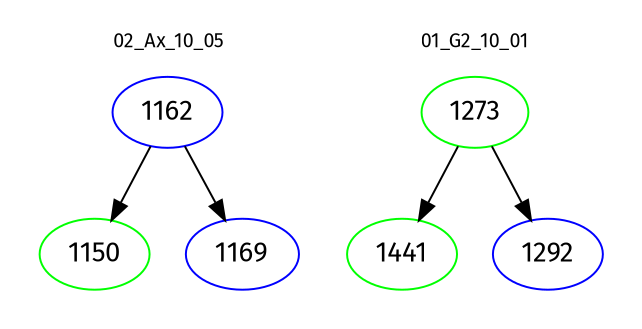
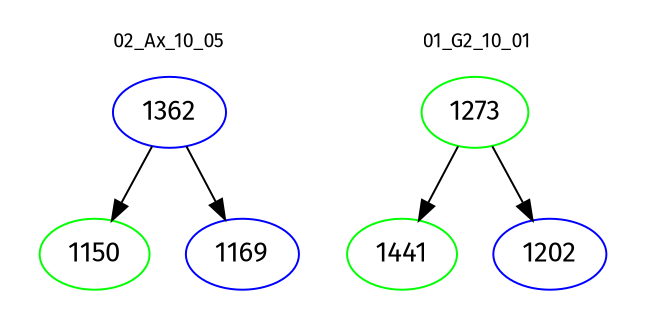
(168, 112) -> (169, 112)
(548, 254) -> (550, 254)
